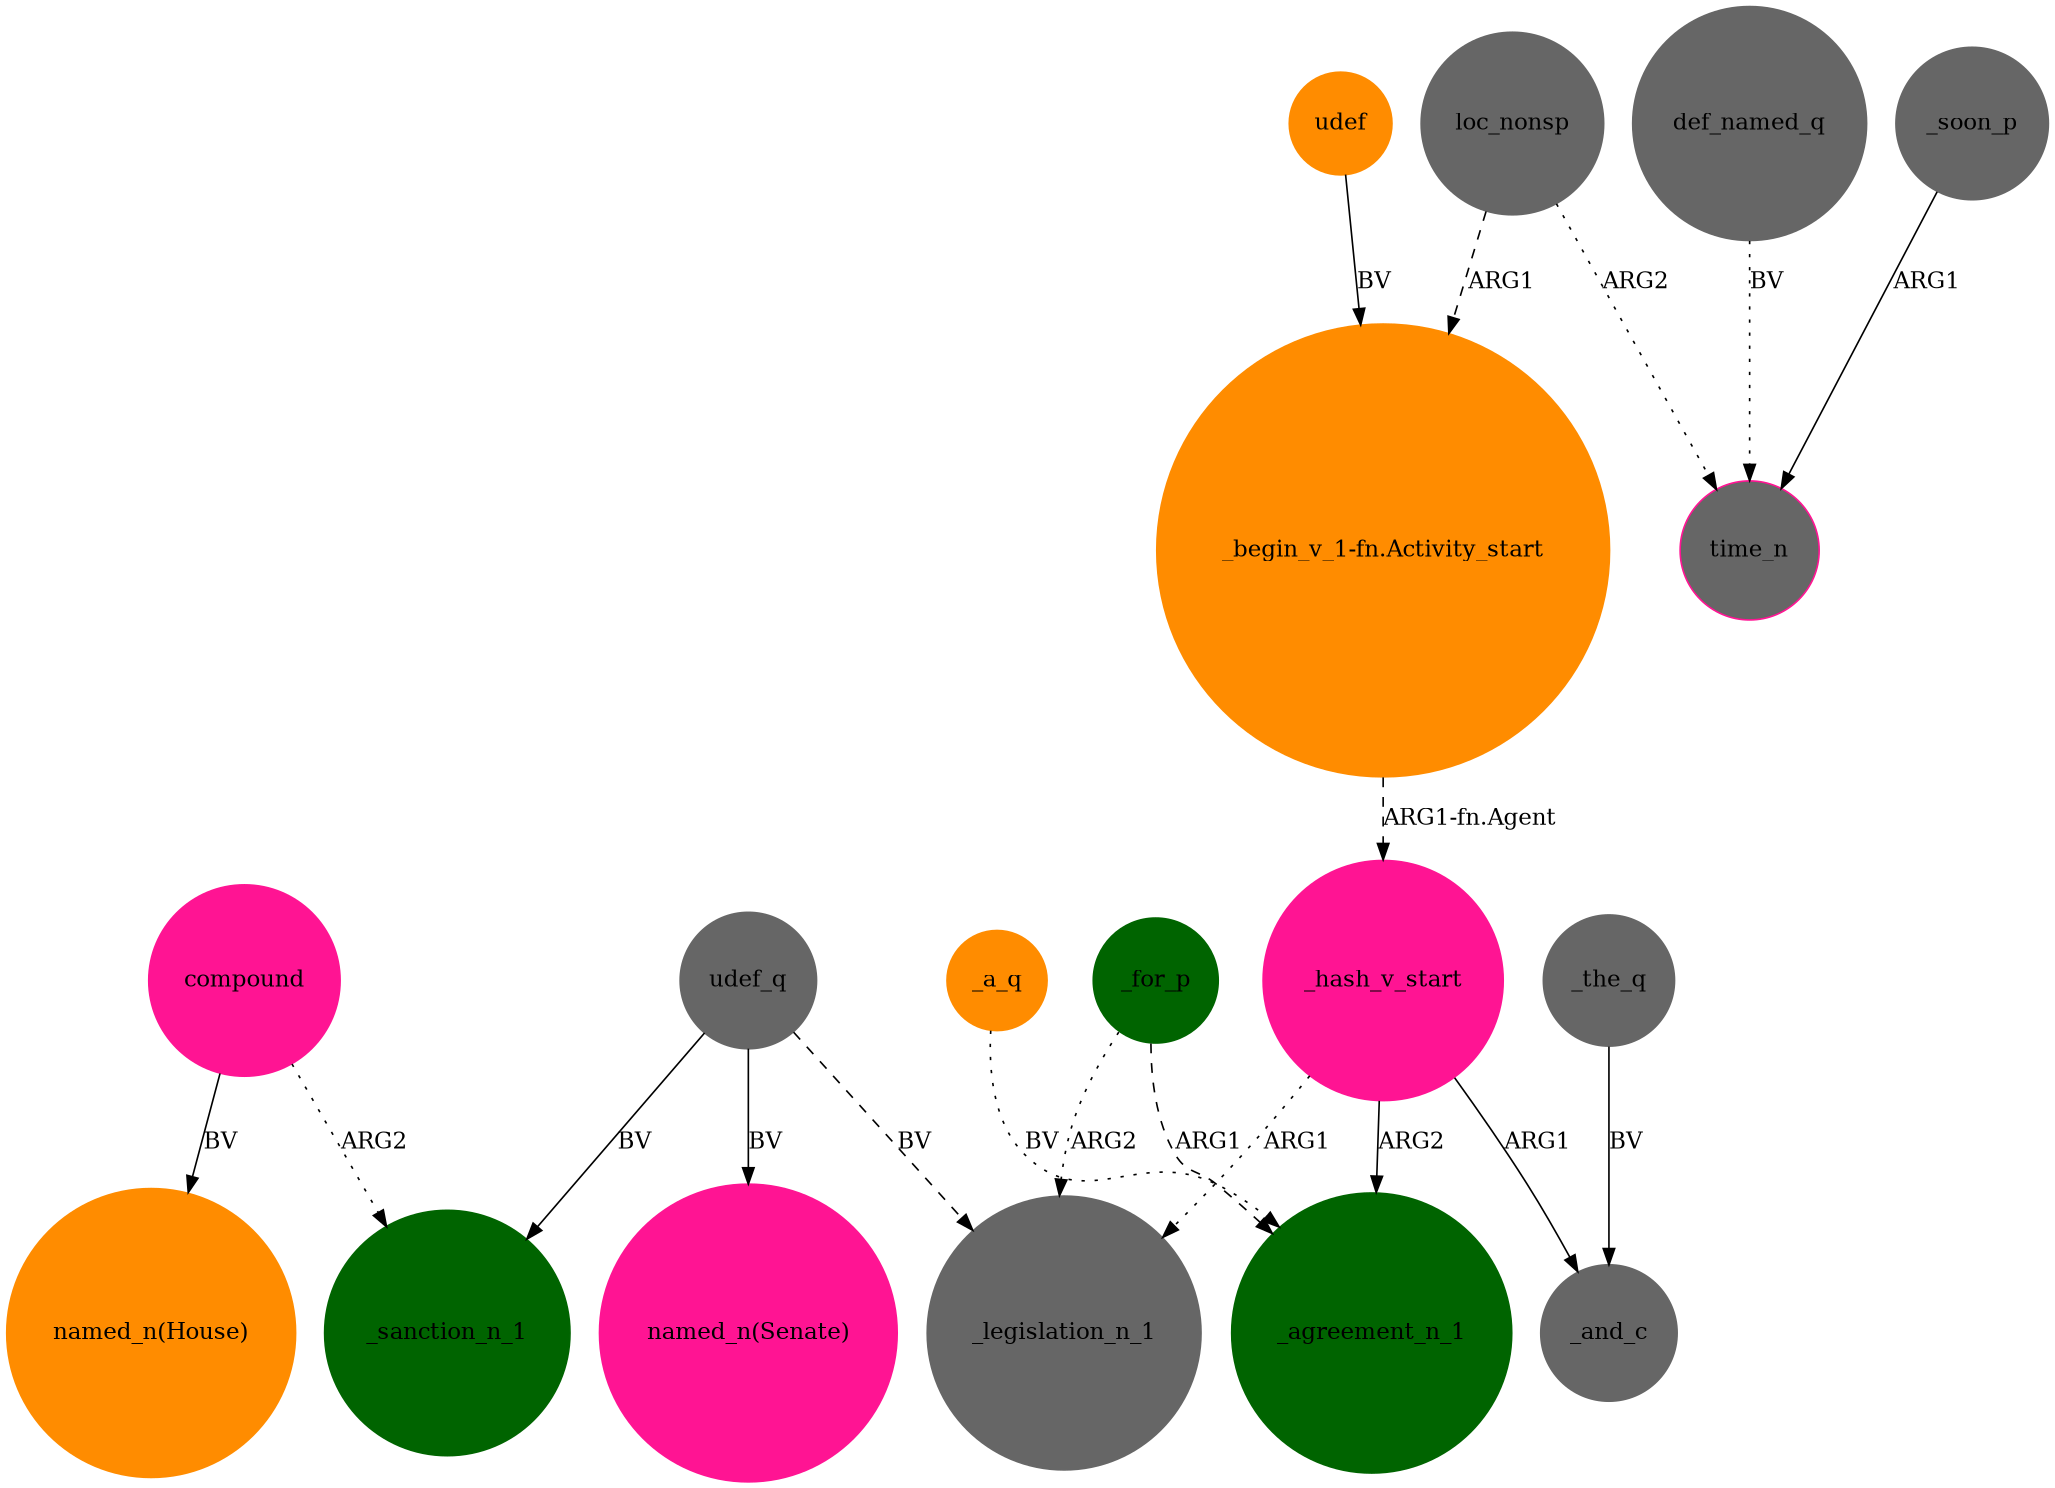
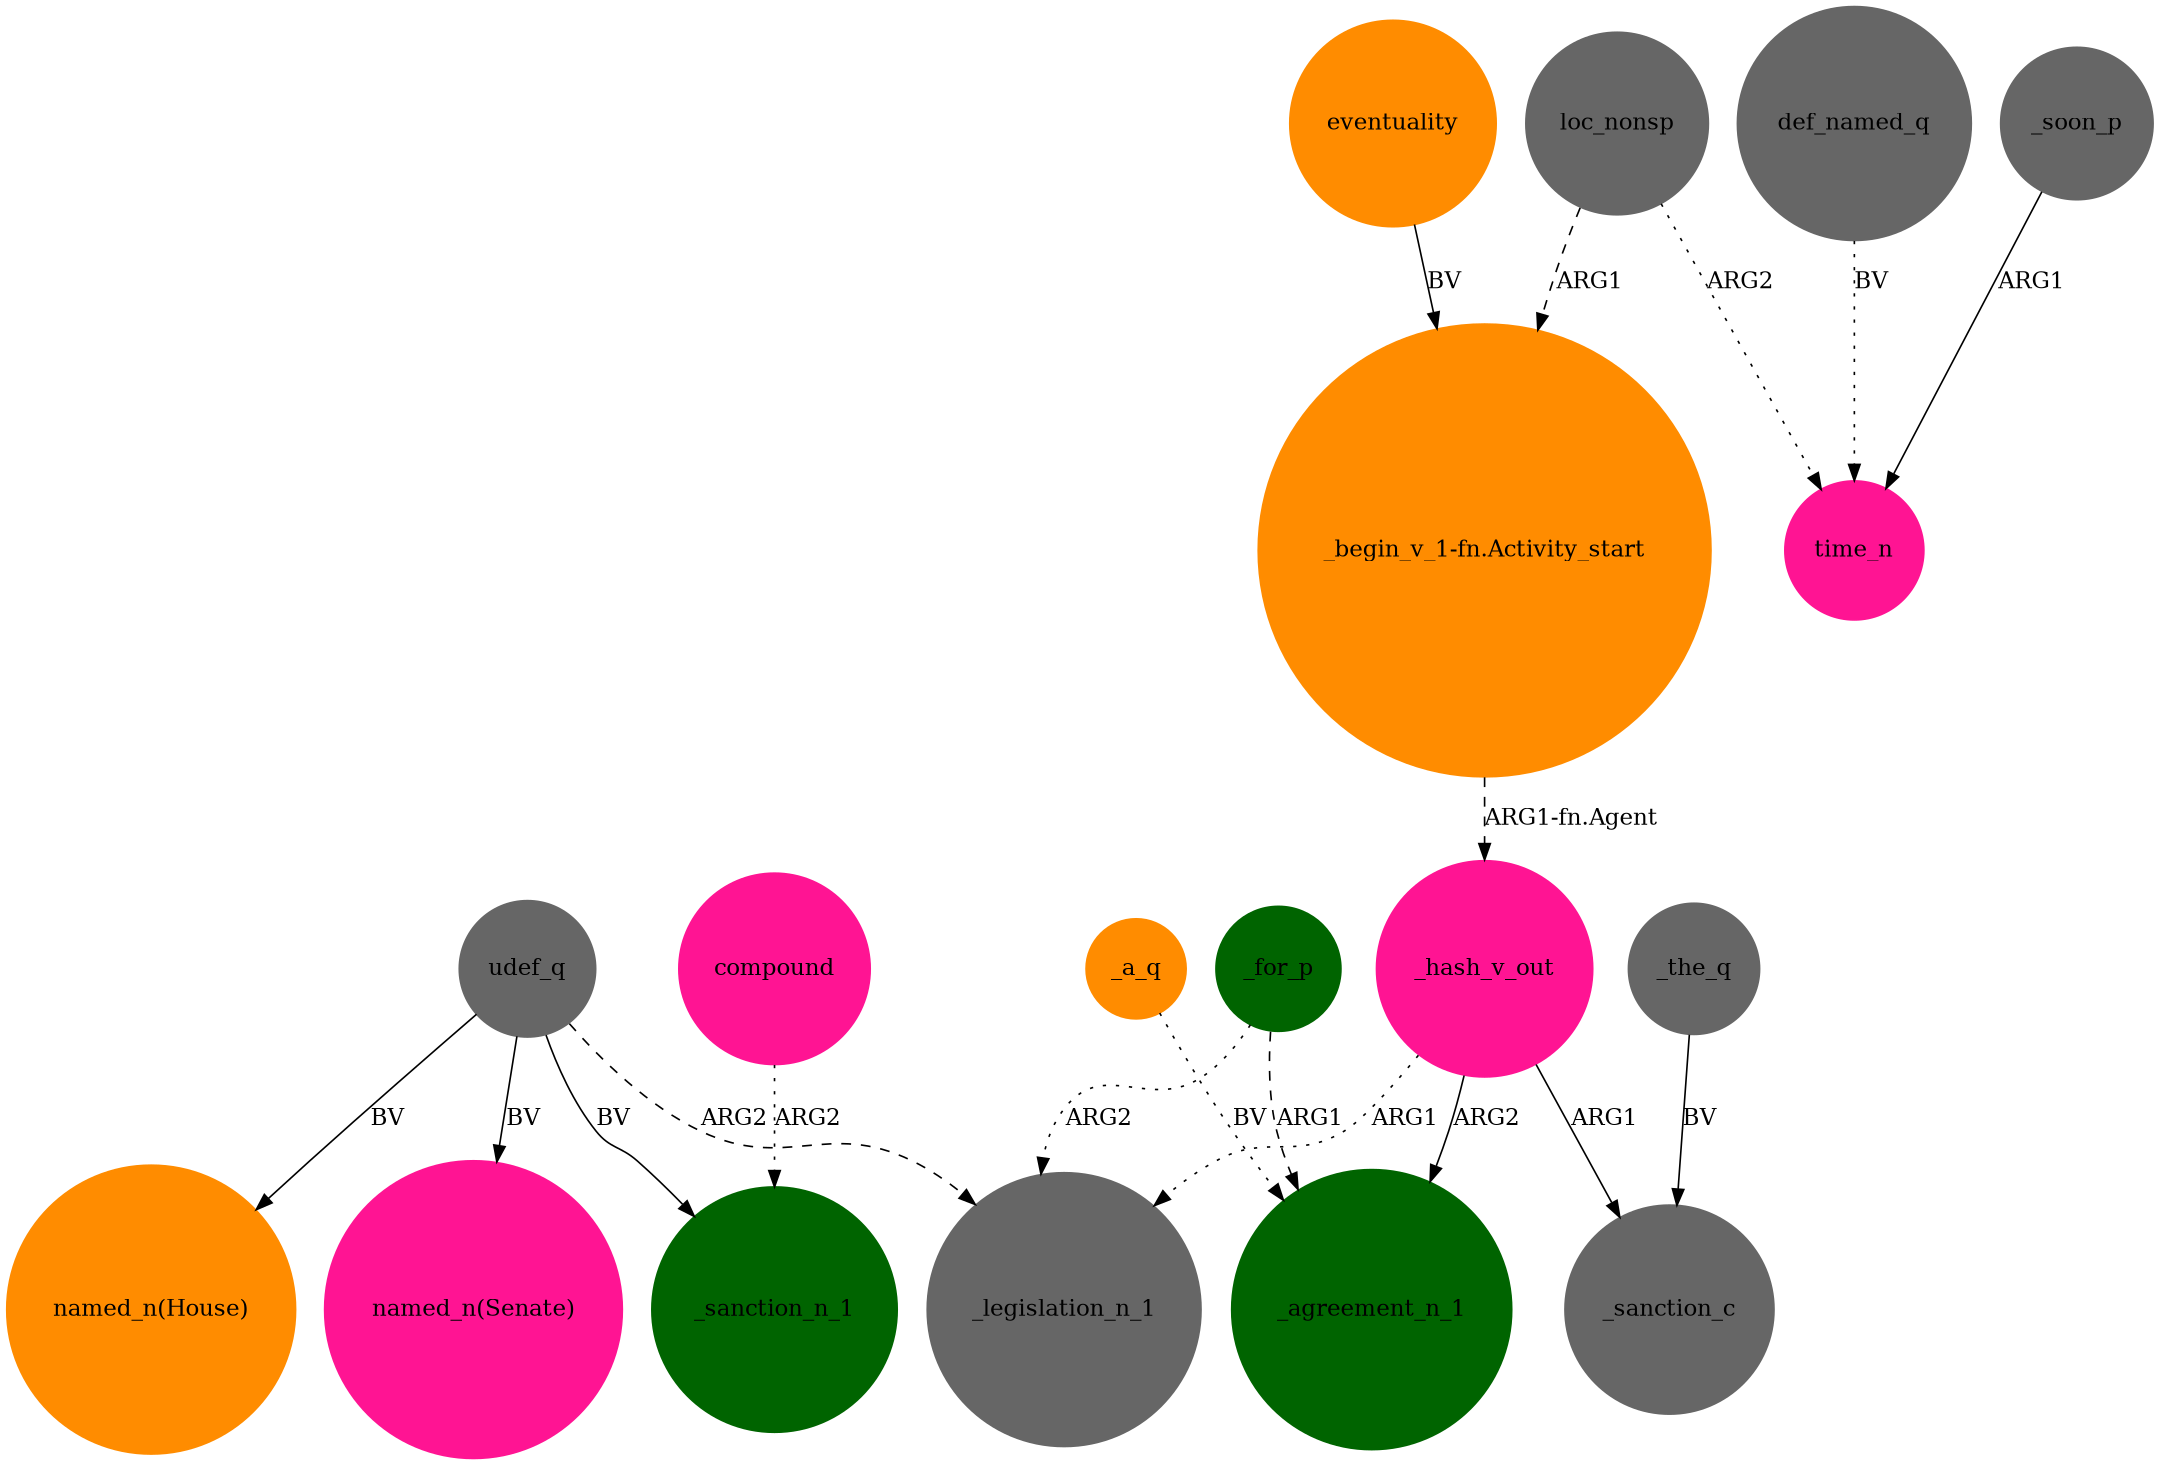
(1341, 124) -> (1393, 124)
(1750, 550) -> (1854, 550)
(1383, 981) -> (1485, 969)
(206, 1125) -> (372, 1106)
(914, 1142) -> (734, 1119)
(1609, 1333) -> (1669, 1310)
